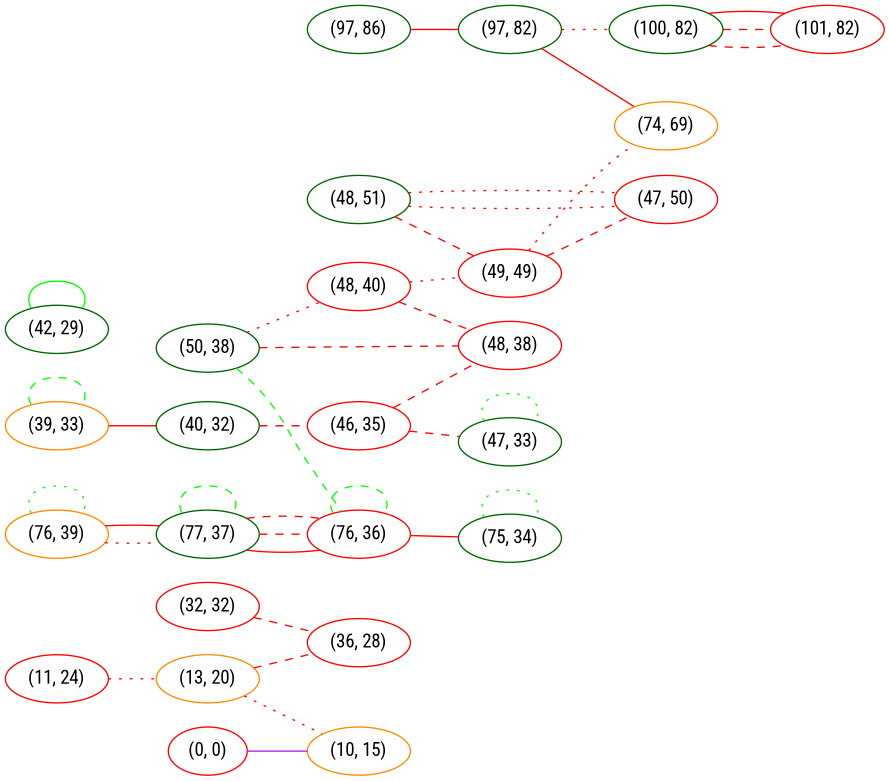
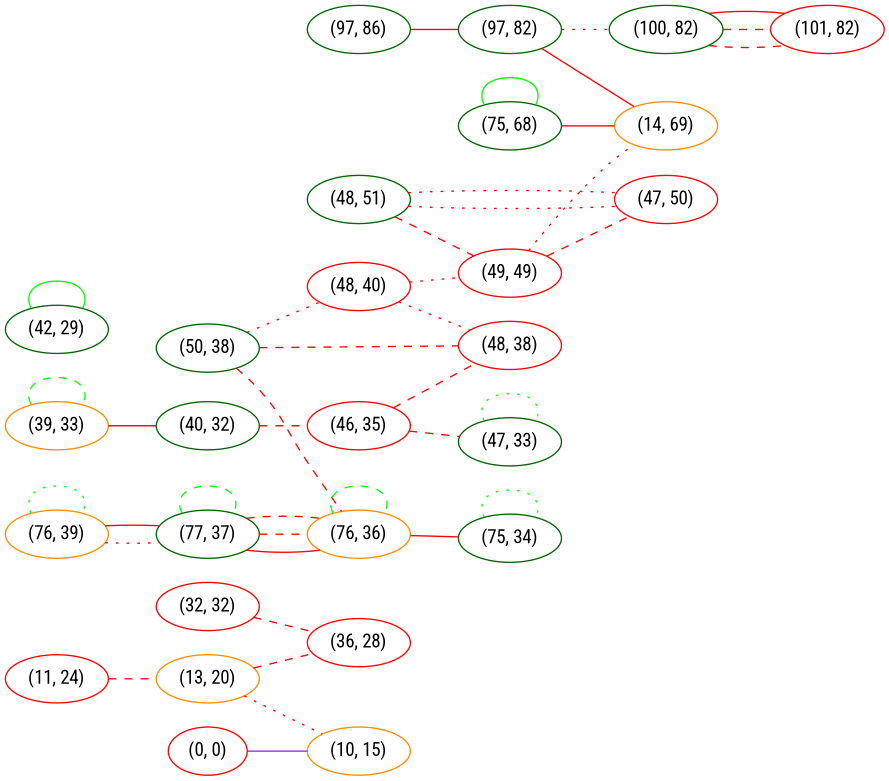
none -> (510, 126)
(666, 126) -> (666, 126)
(434, 316) -> (434, 316)
(292, 437) -> (292, 437)
(359, 534) -> (359, 534)
(132, 679) -> (132, 679)
